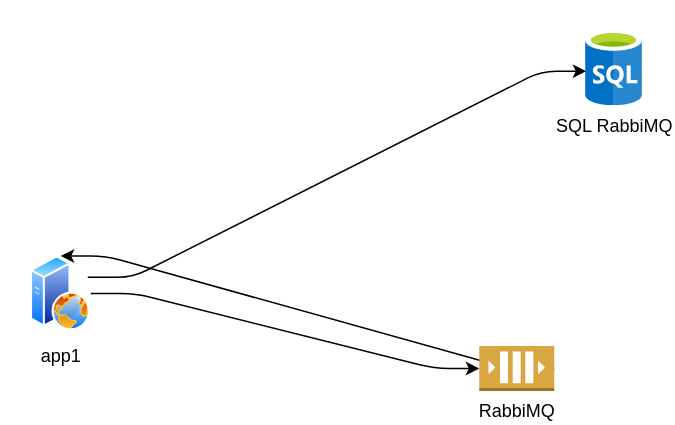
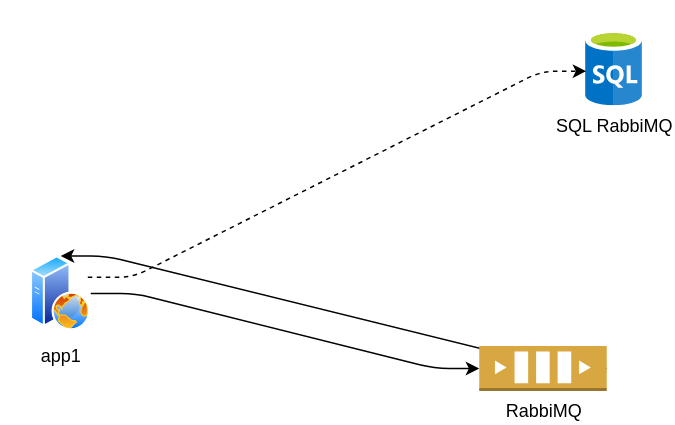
(357, 164) -> (357, 164)
(517, 368) -> (543, 368)
